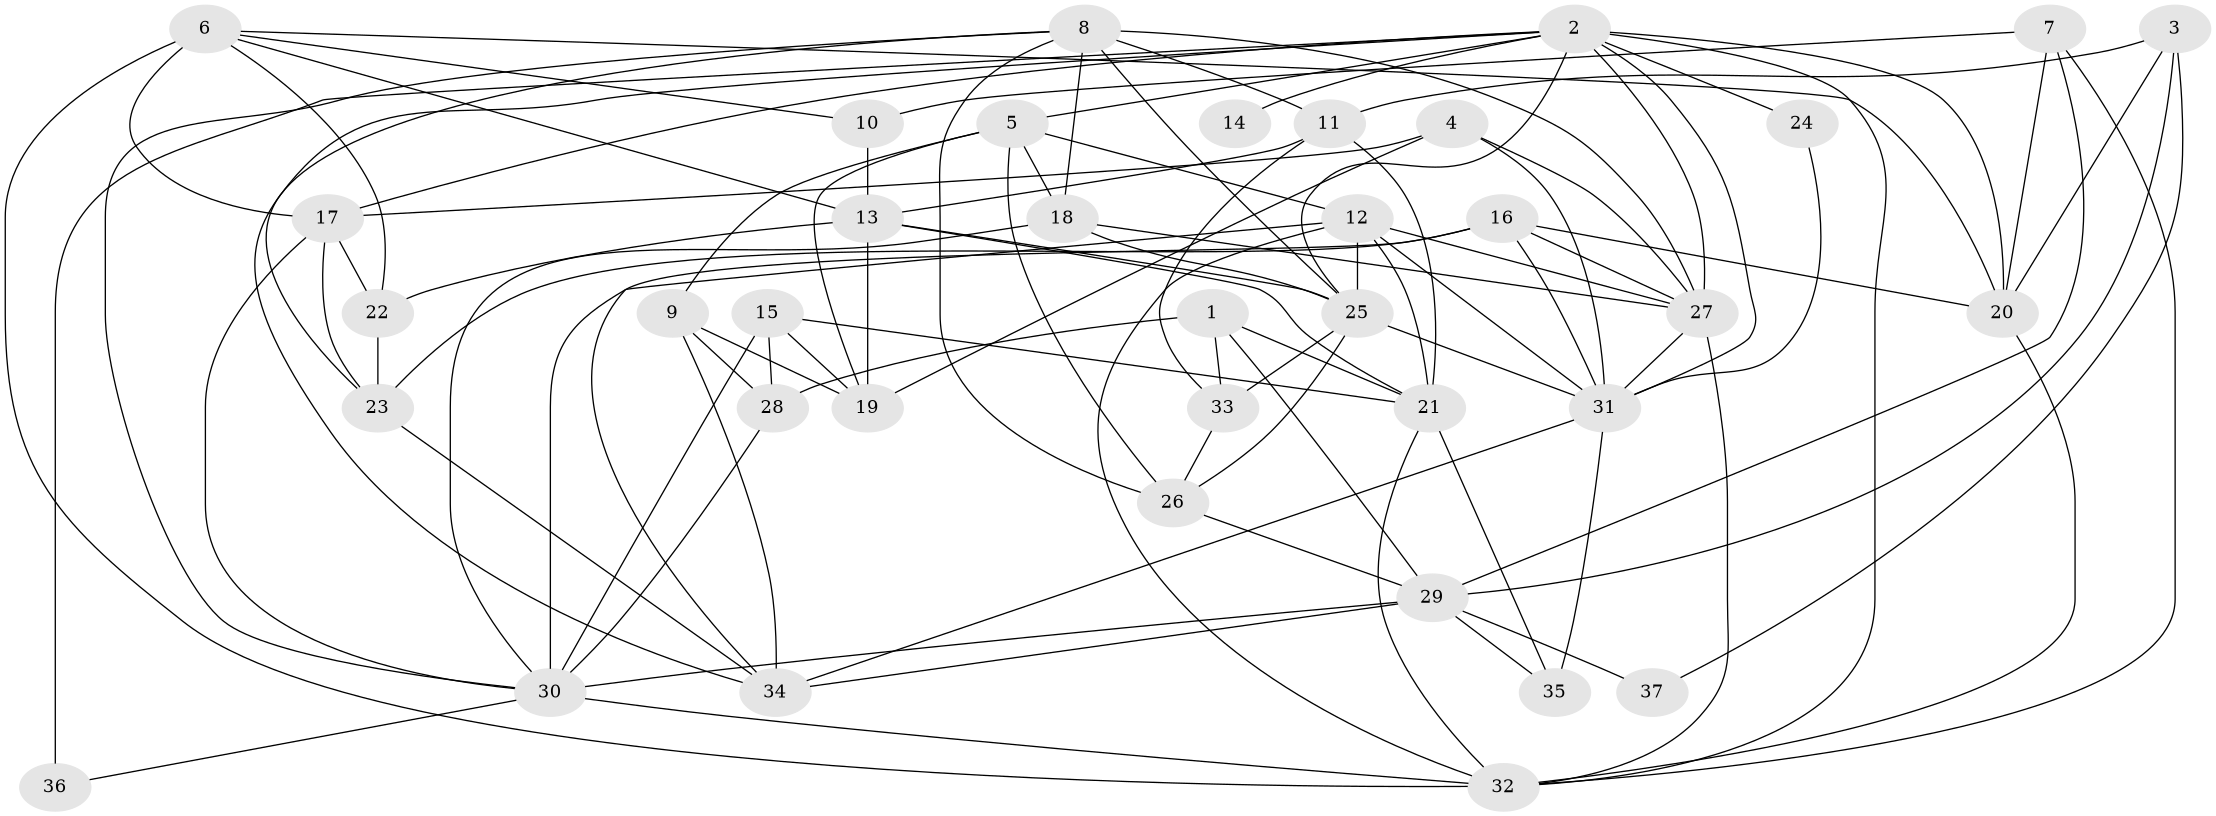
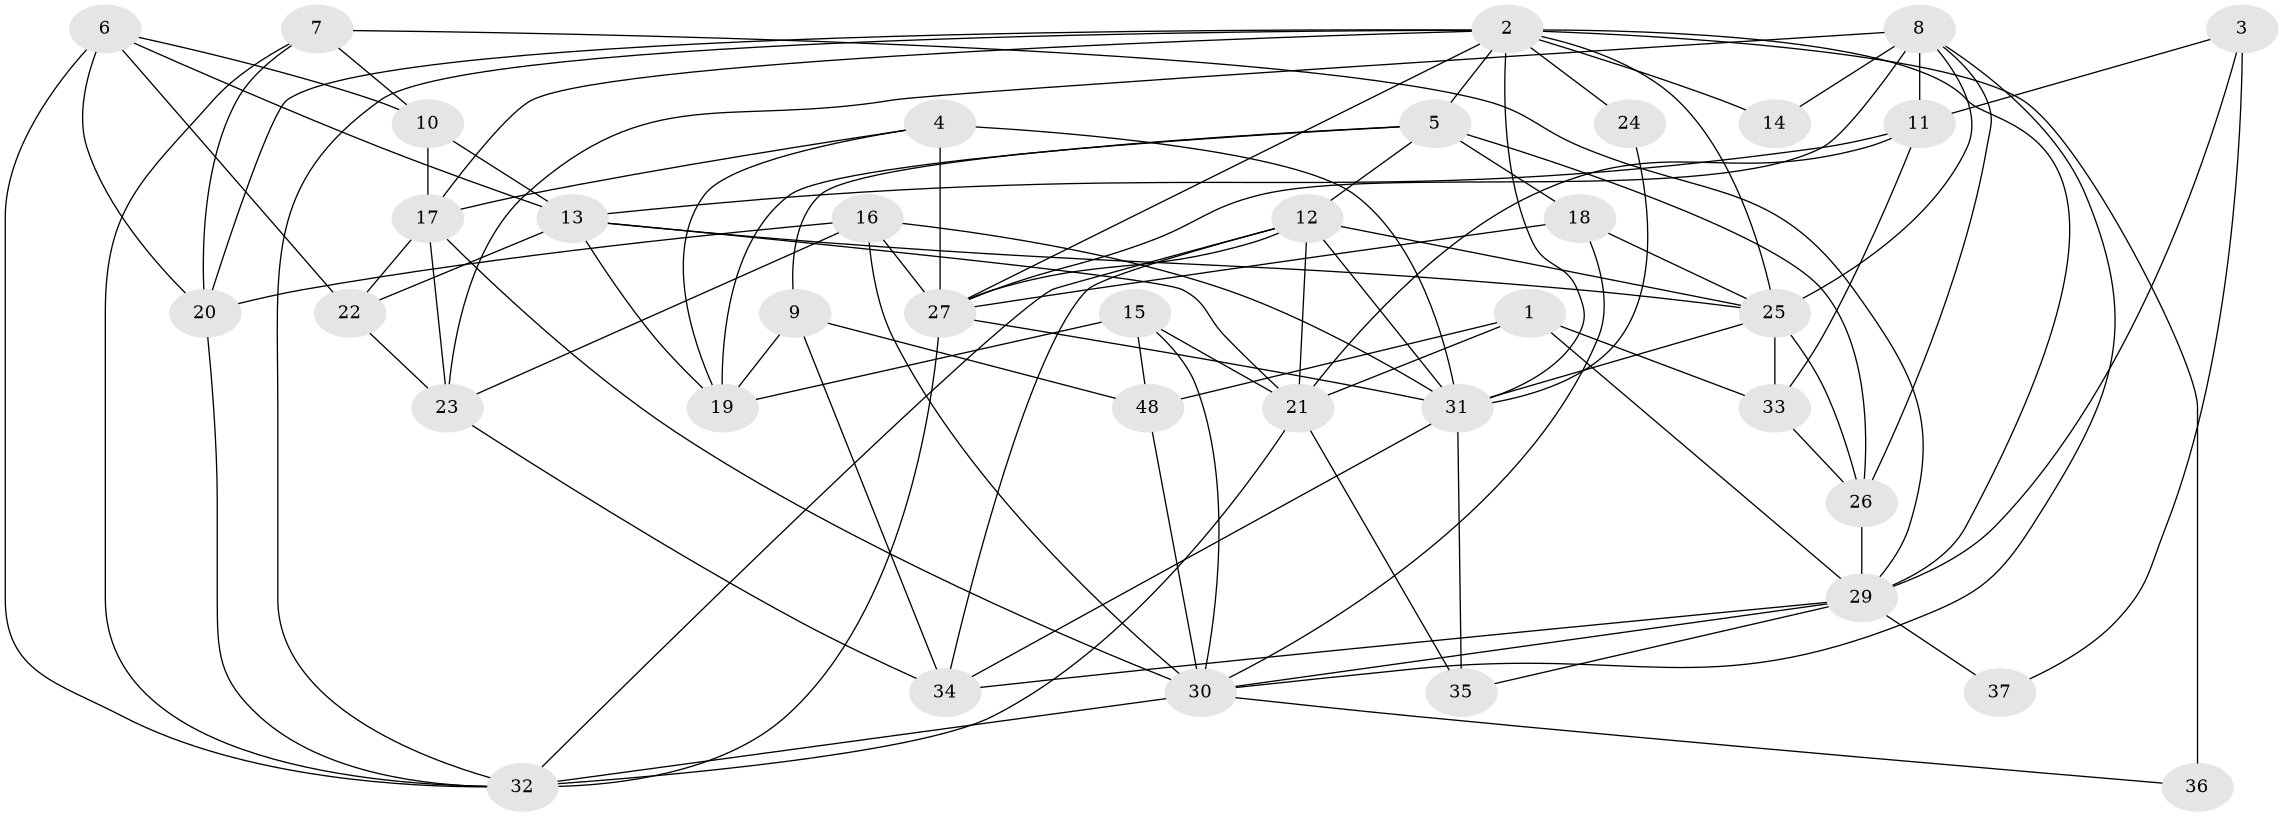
(521, 108) -> (2033, 139)
(1074, 124) -> (1847, 76)
(2093, 165) -> none
(161, 172) -> (428, 175)
(773, 408) -> (1148, 408)
